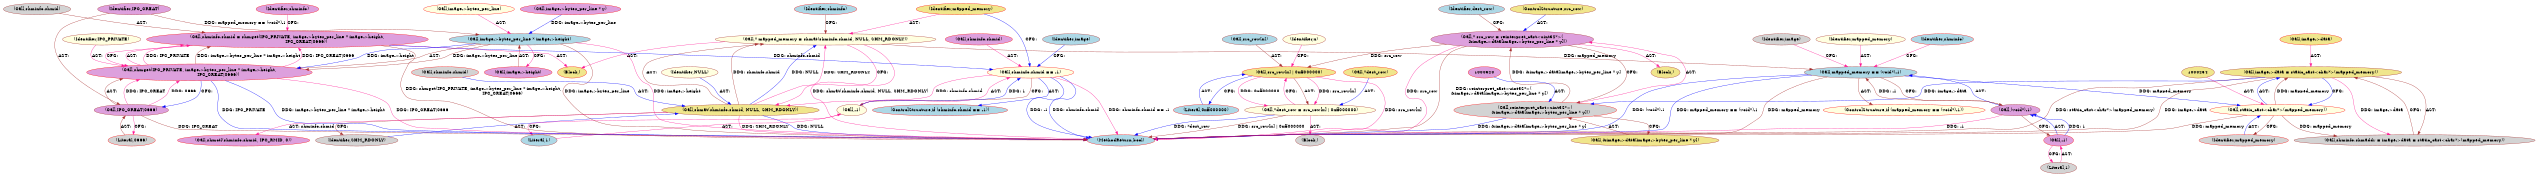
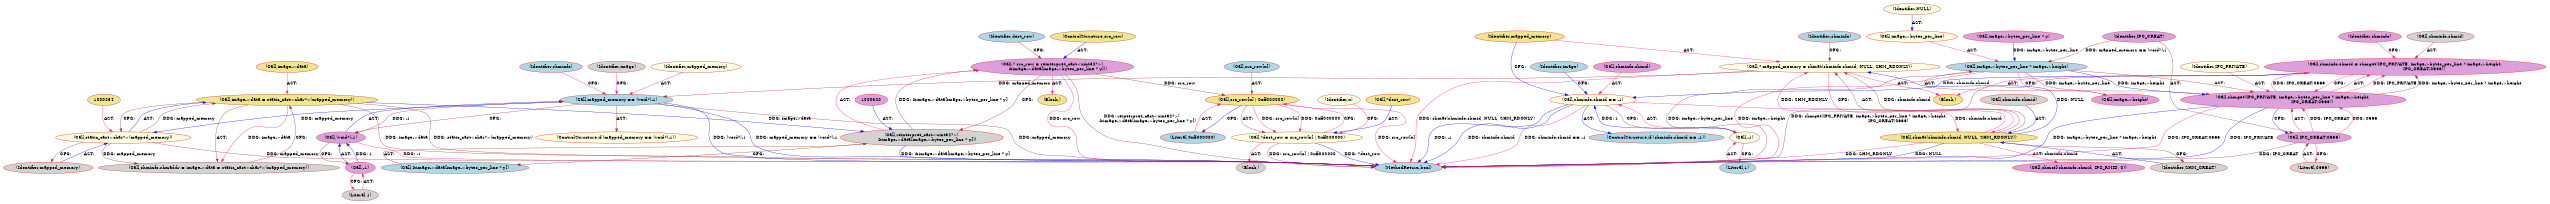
(1297, 54) -> (1366, 123)
(1212, 81) -> (1202, 115)
(715, 89) -> (1912, 21)
(2331, 96) -> (156, 106)
(357, 140) -> (2189, 168)
(1645, 140) -> (455, 168)
